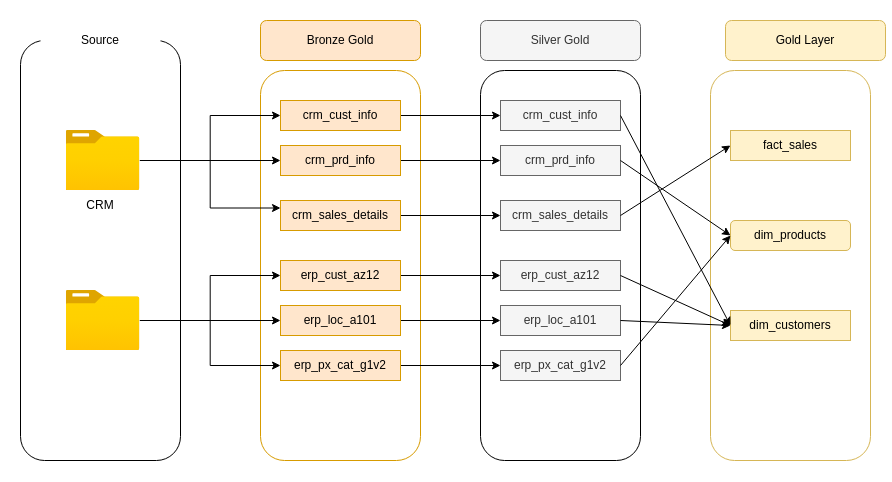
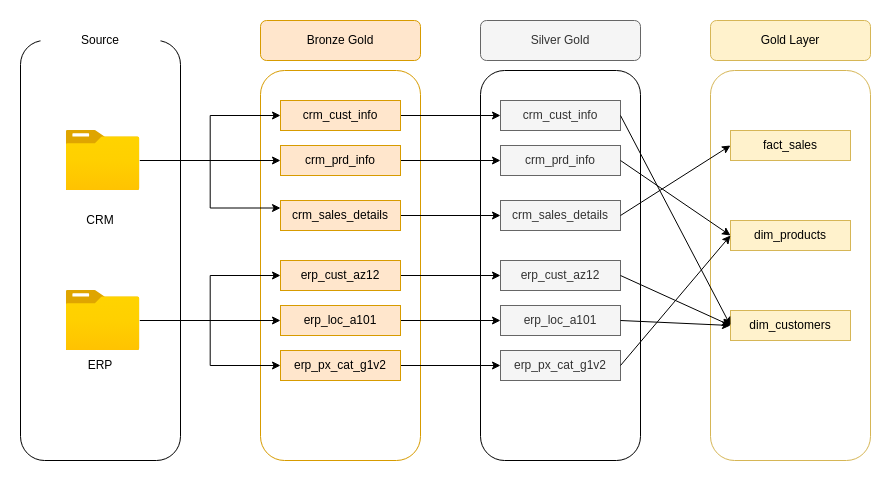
(806, 41) -> (791, 41)
(101, 206) -> (101, 221)
(791, 236) -> (791, 236)
none -> (101, 366)
